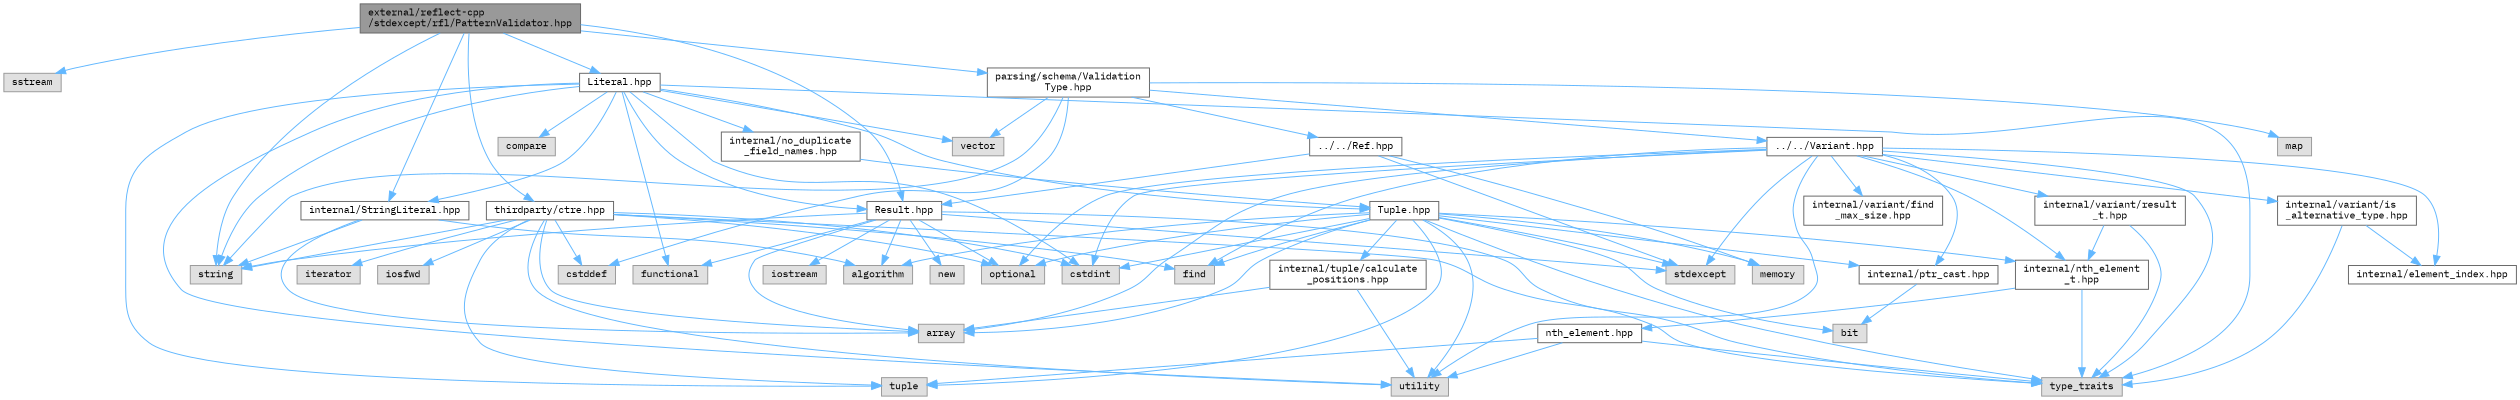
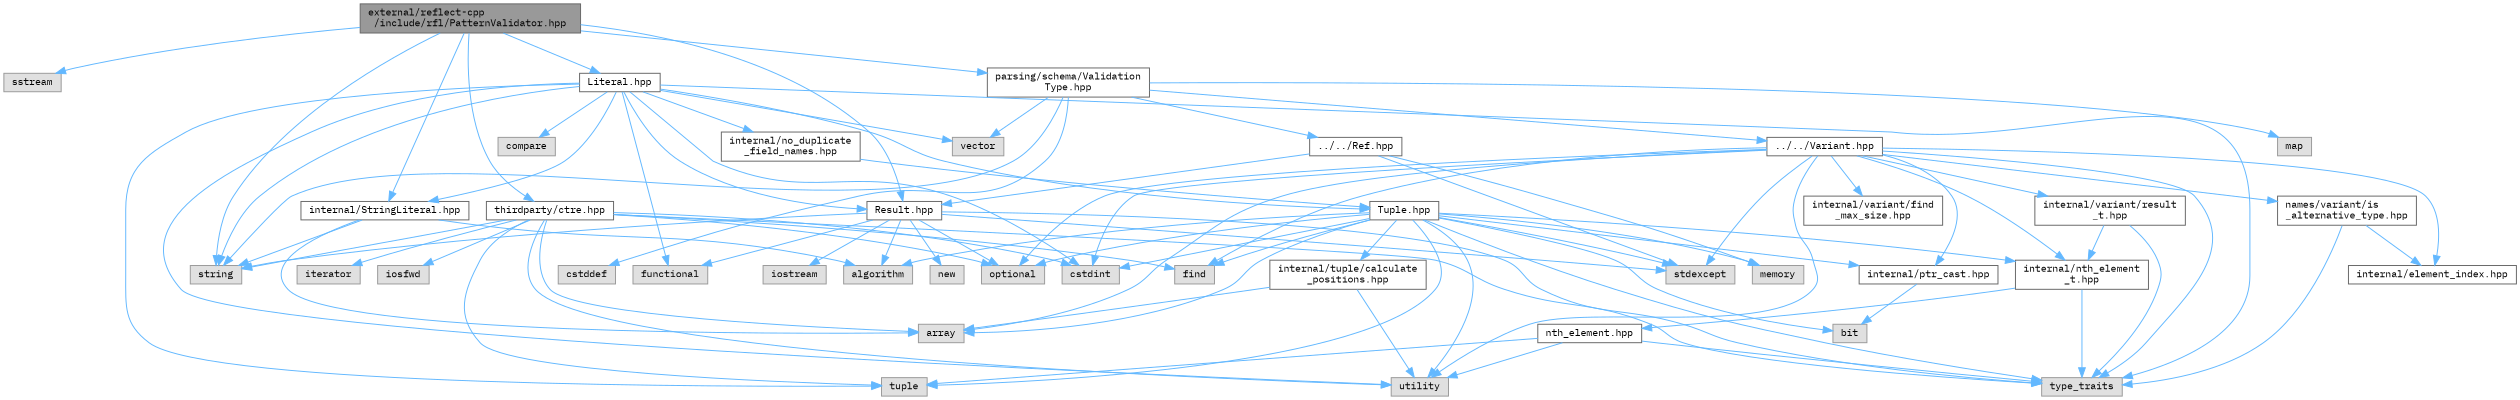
(470, 18) -> (470, 18)
(2347, 211) -> (2347, 211)
(567, 240) -> none
(755, 290) -> none
